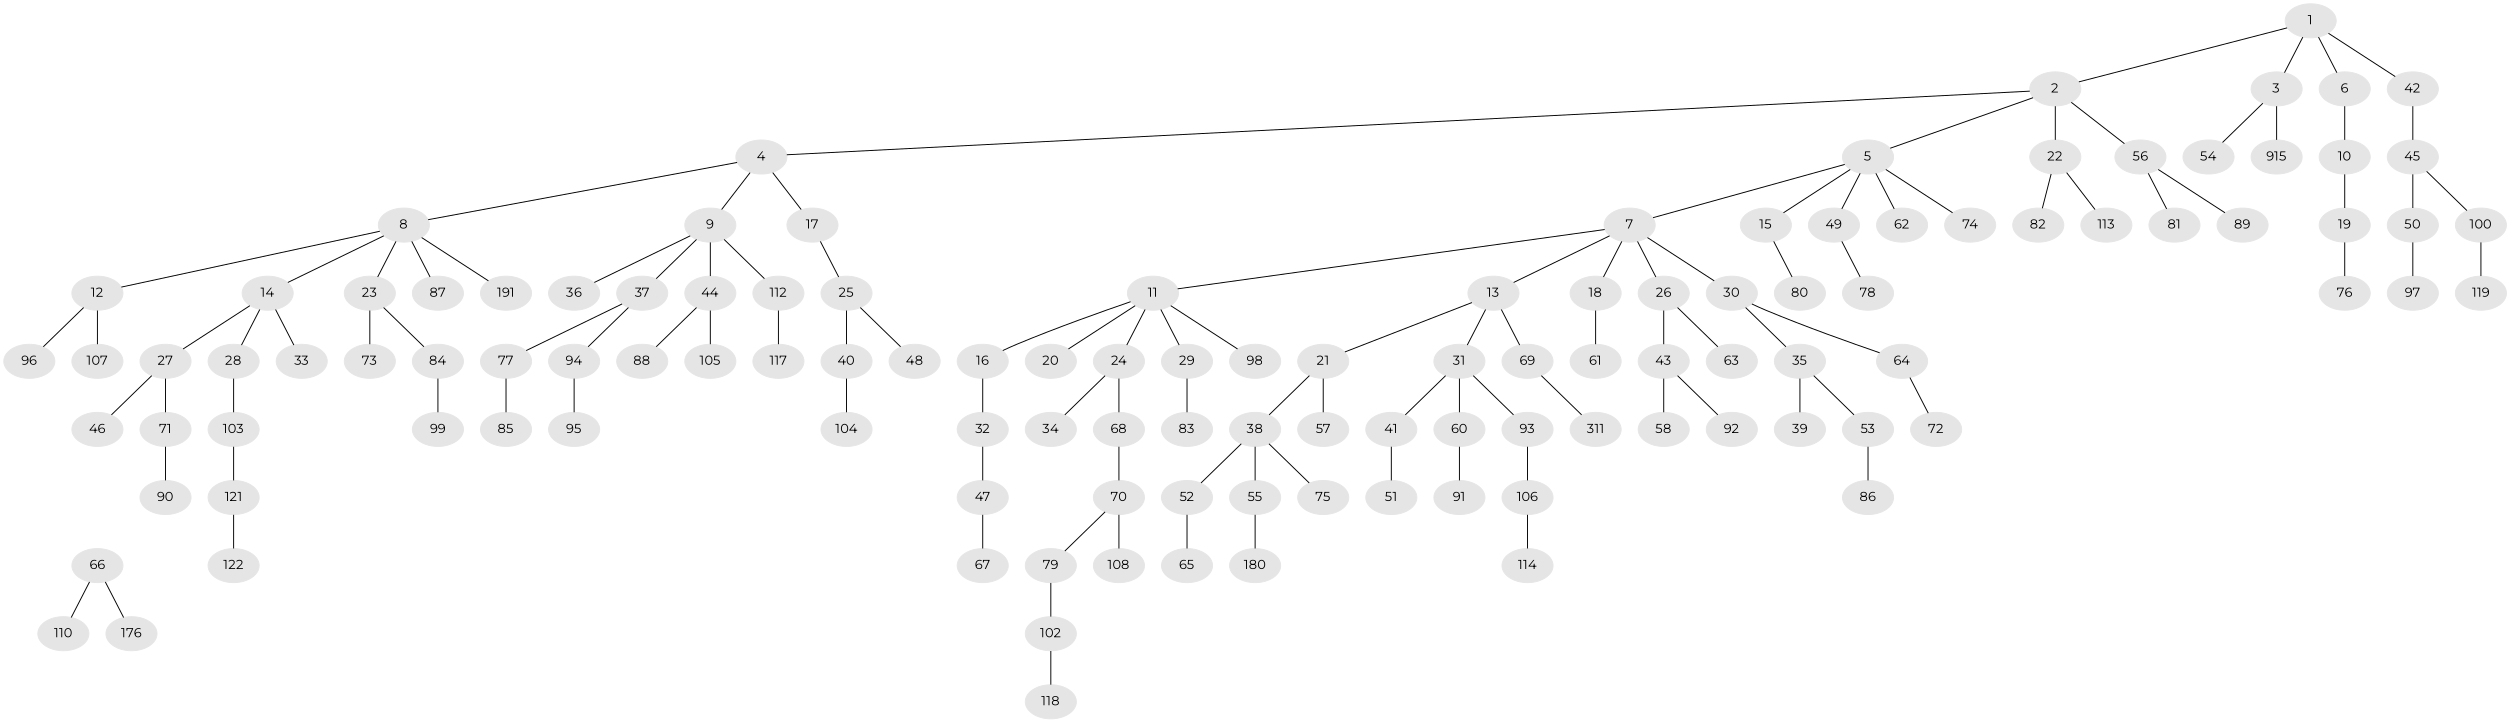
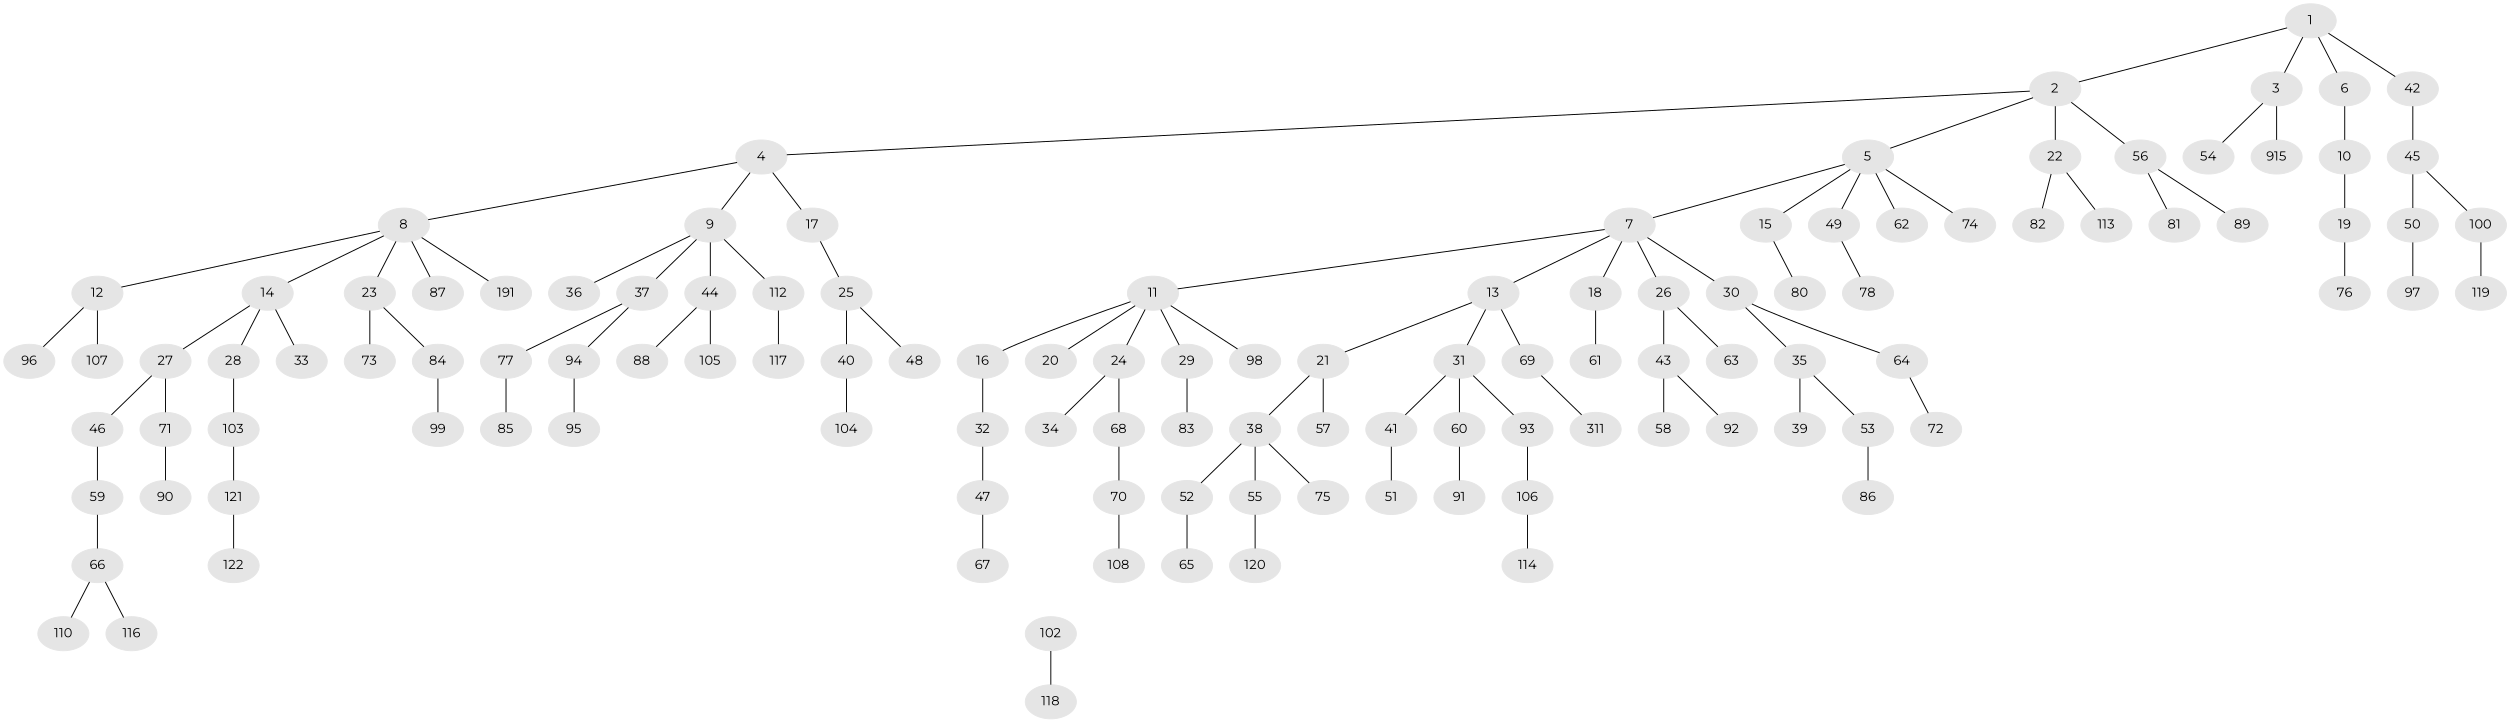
none -> (97, 498)
(1051, 566) -> none
(1255, 566) -> (1255, 566)
(131, 634) -> (131, 634)
